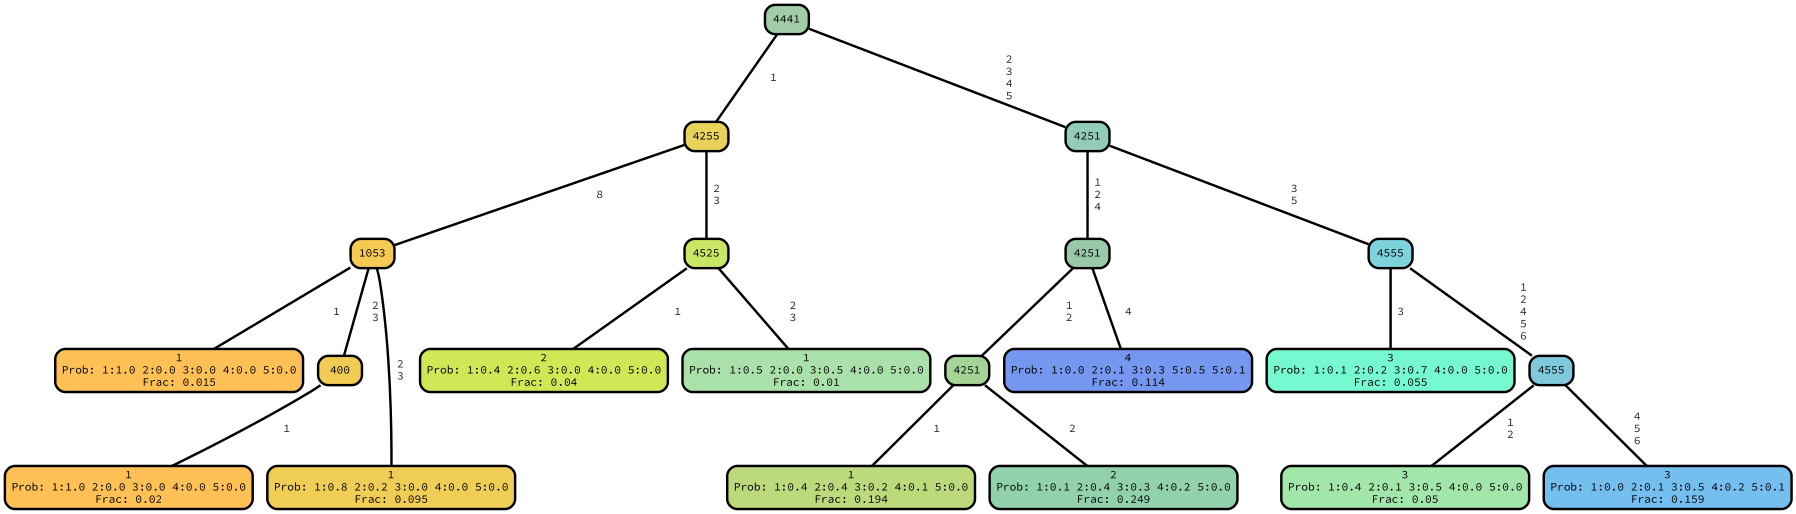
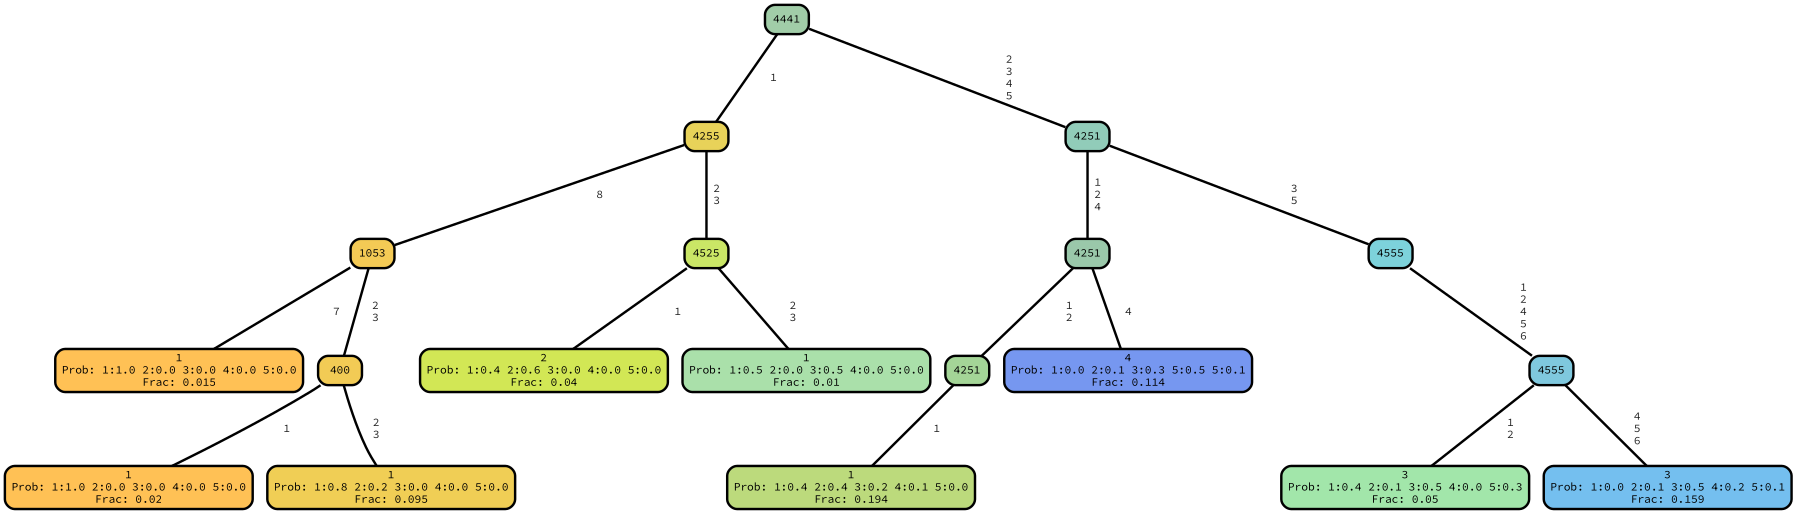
(333, 312) -> (333, 312)
(389, 367) -> (357, 427)
(1391, 370) -> none
(1114, 488) -> none
(1405, 488) -> (1405, 488)
